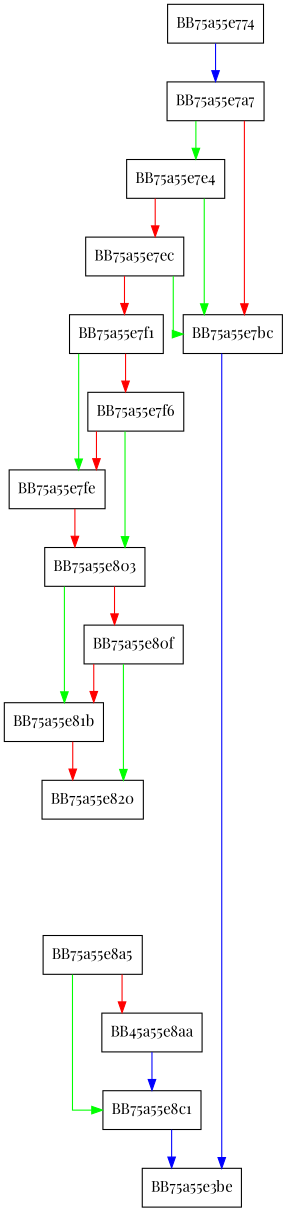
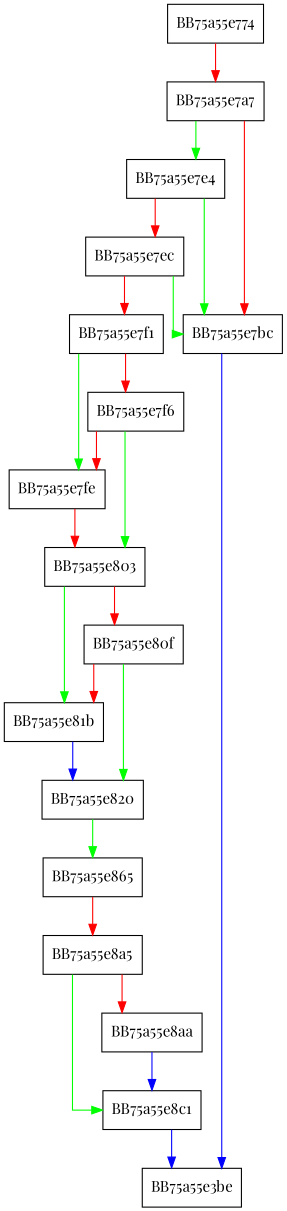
(216, 57) -> (216, 57)
(73, 755) -> (73, 755)
none -> (93, 877)
(152, 1033) -> (152, 1033)
